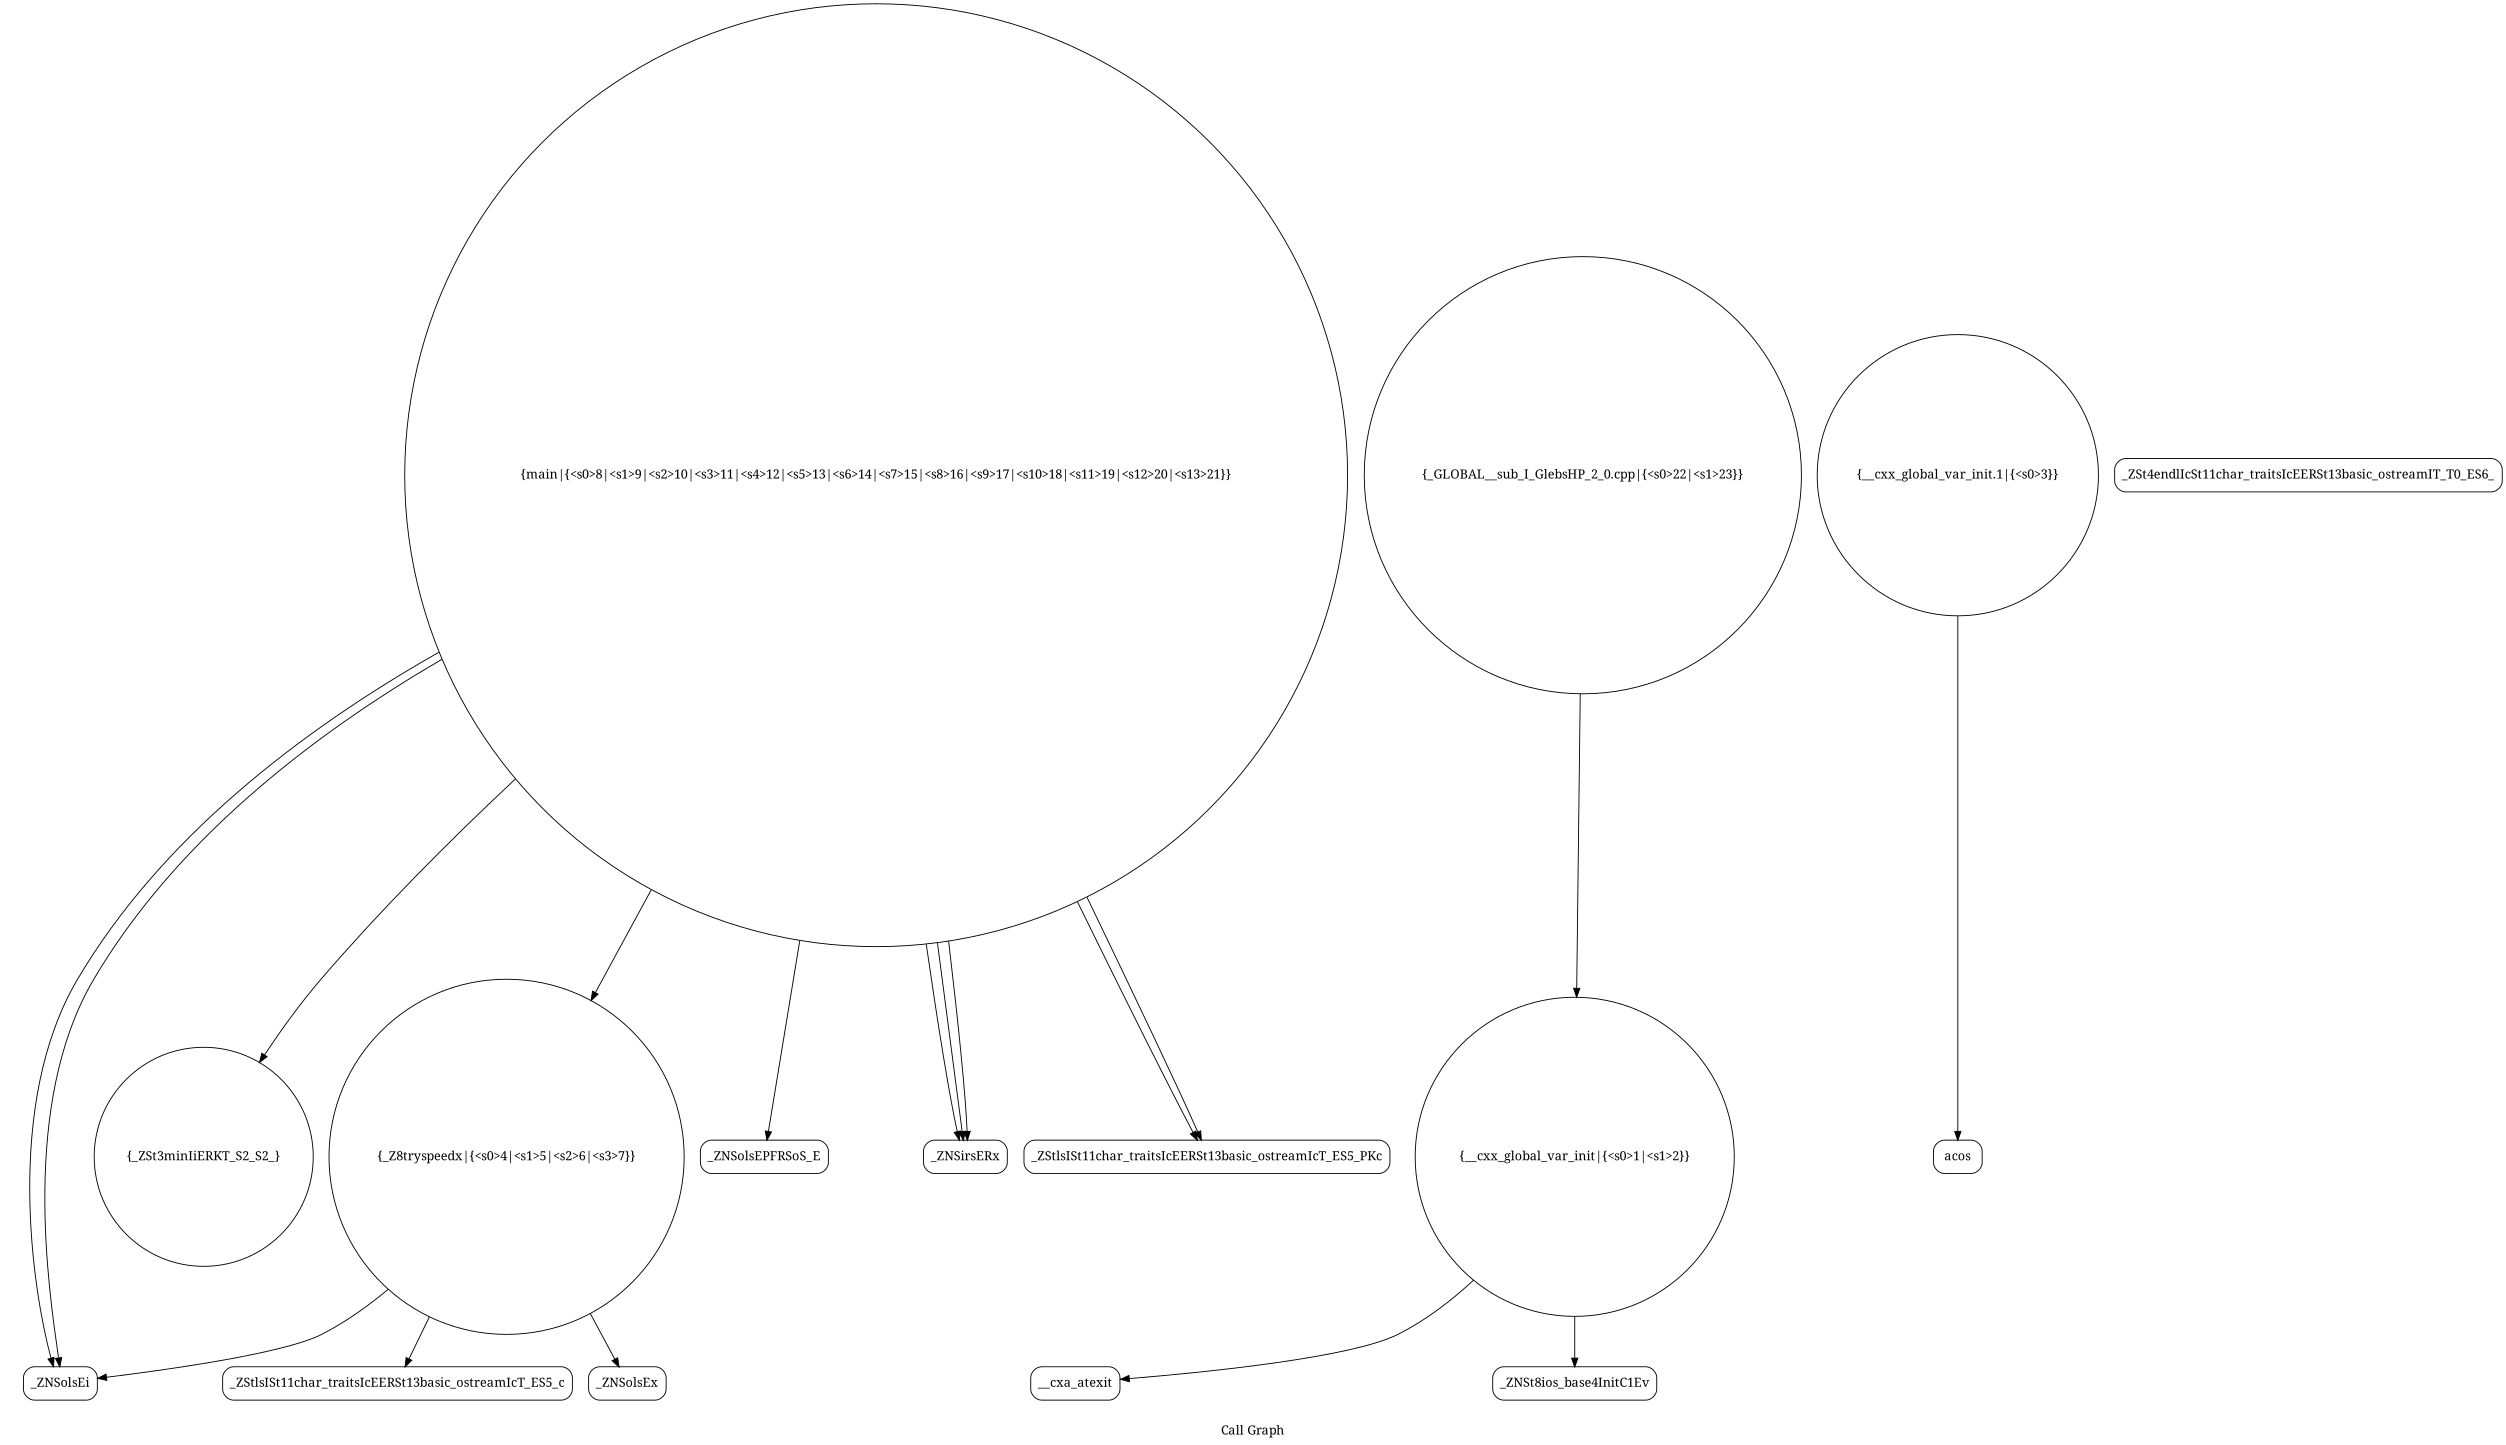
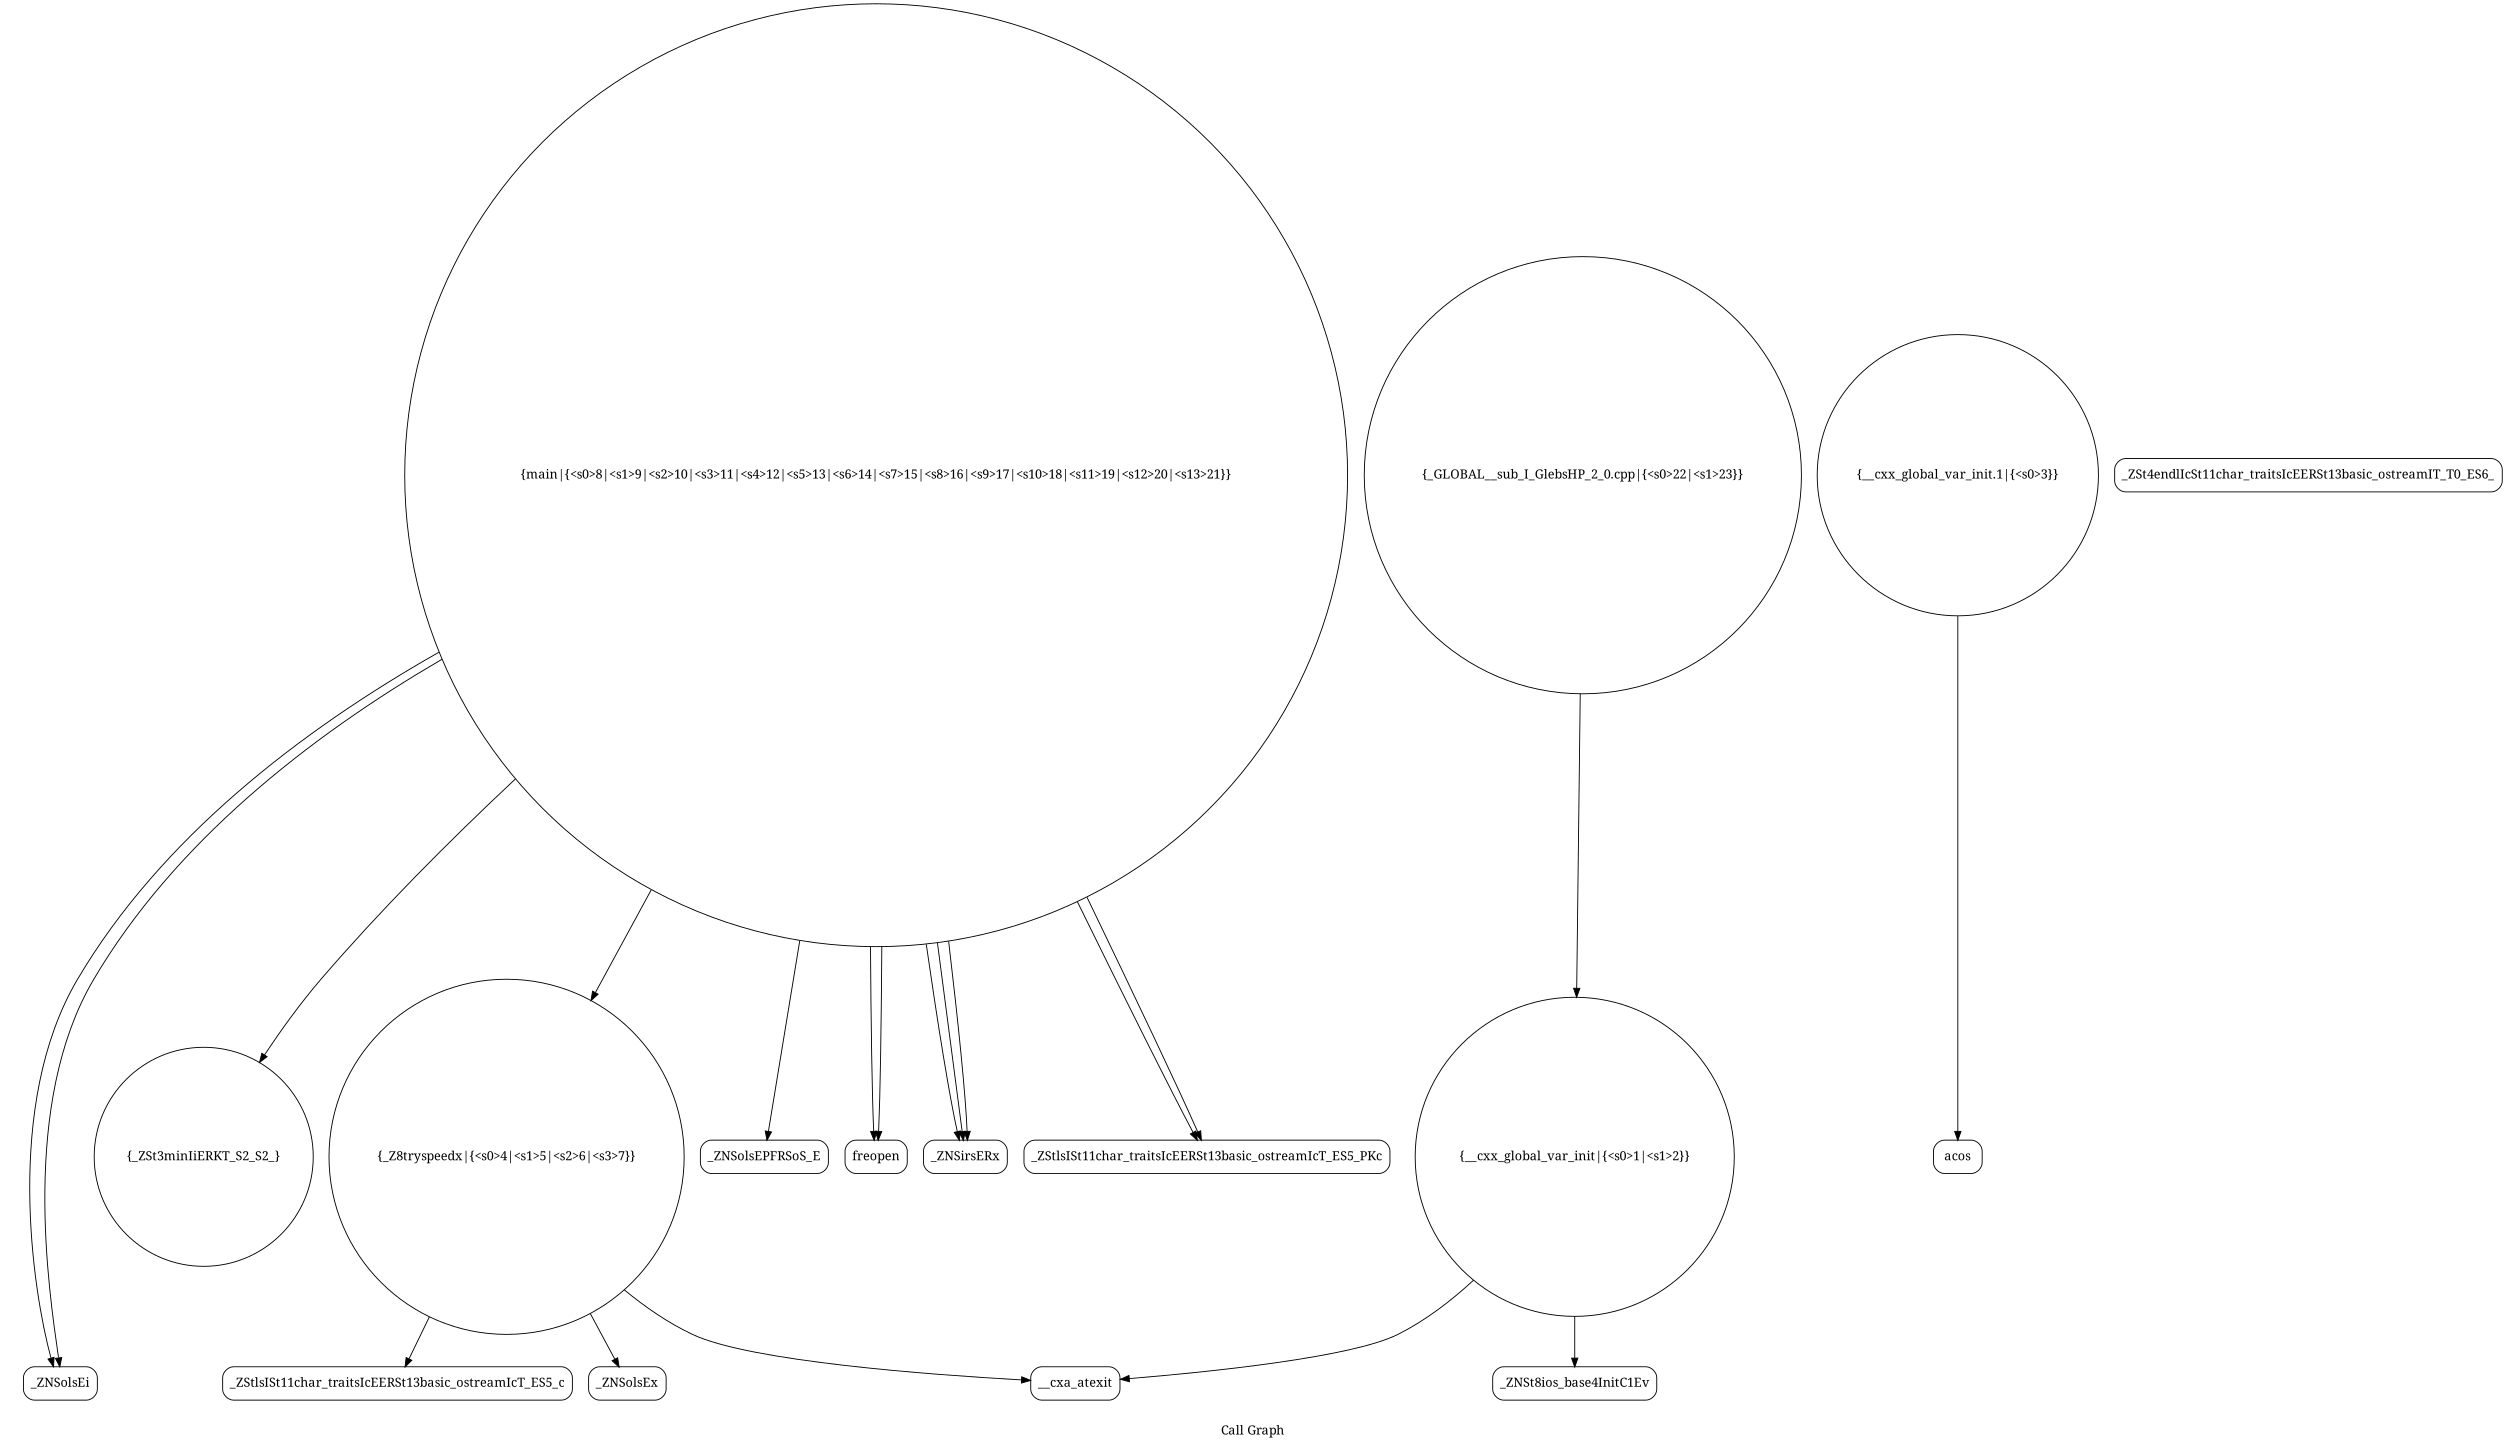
none -> (876, 1157)
(255, 1354) -> (815, 1362)
